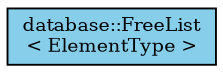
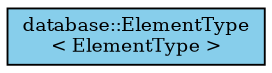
(112, 37) -> (136, 37)
